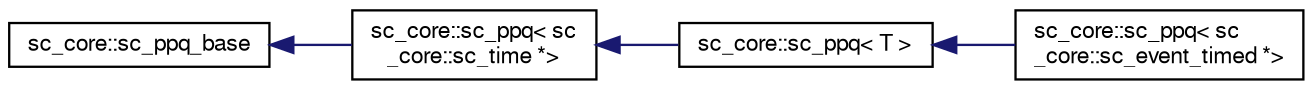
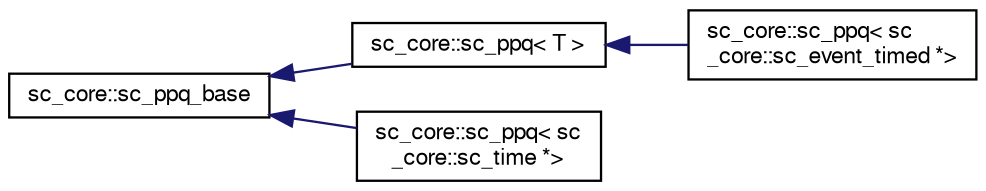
(649, 45) -> (323, 68)
